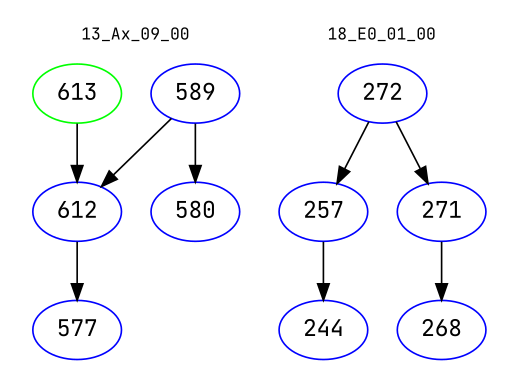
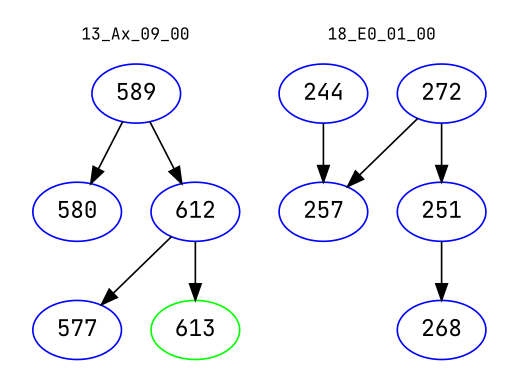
(77, 145) -> (195, 263)
(442, 212) -> (442, 212)
(323, 263) -> (323, 145)
